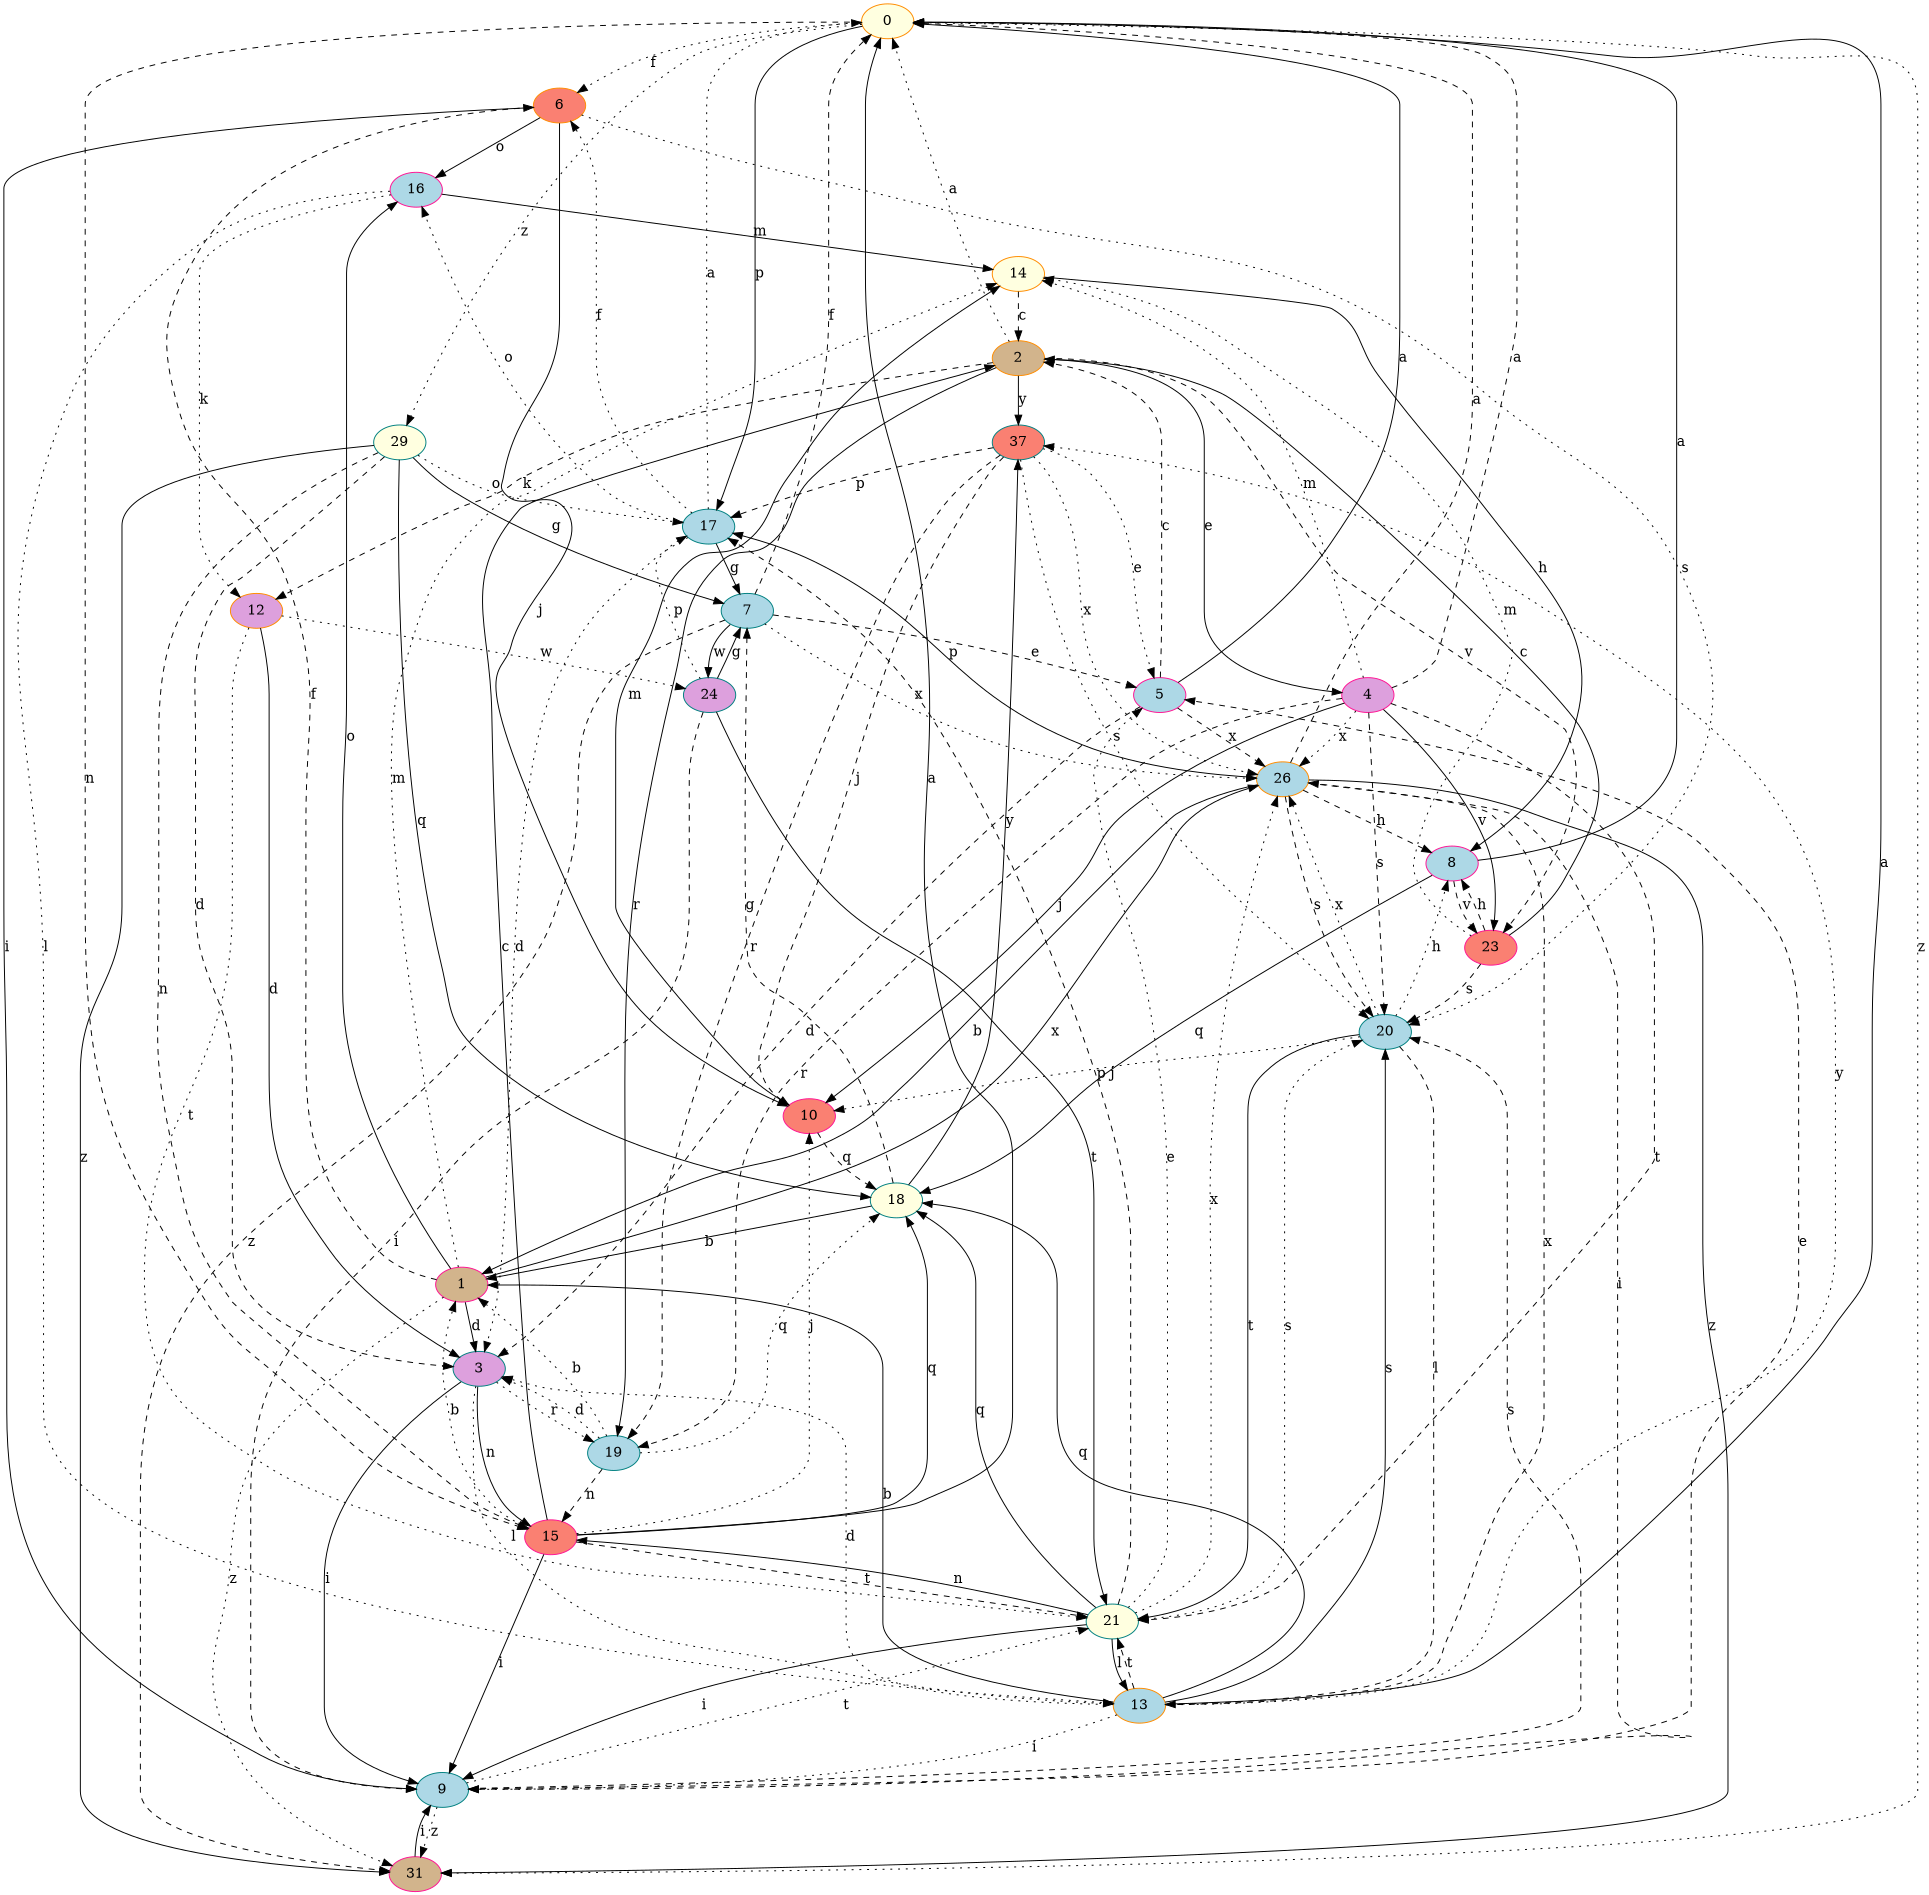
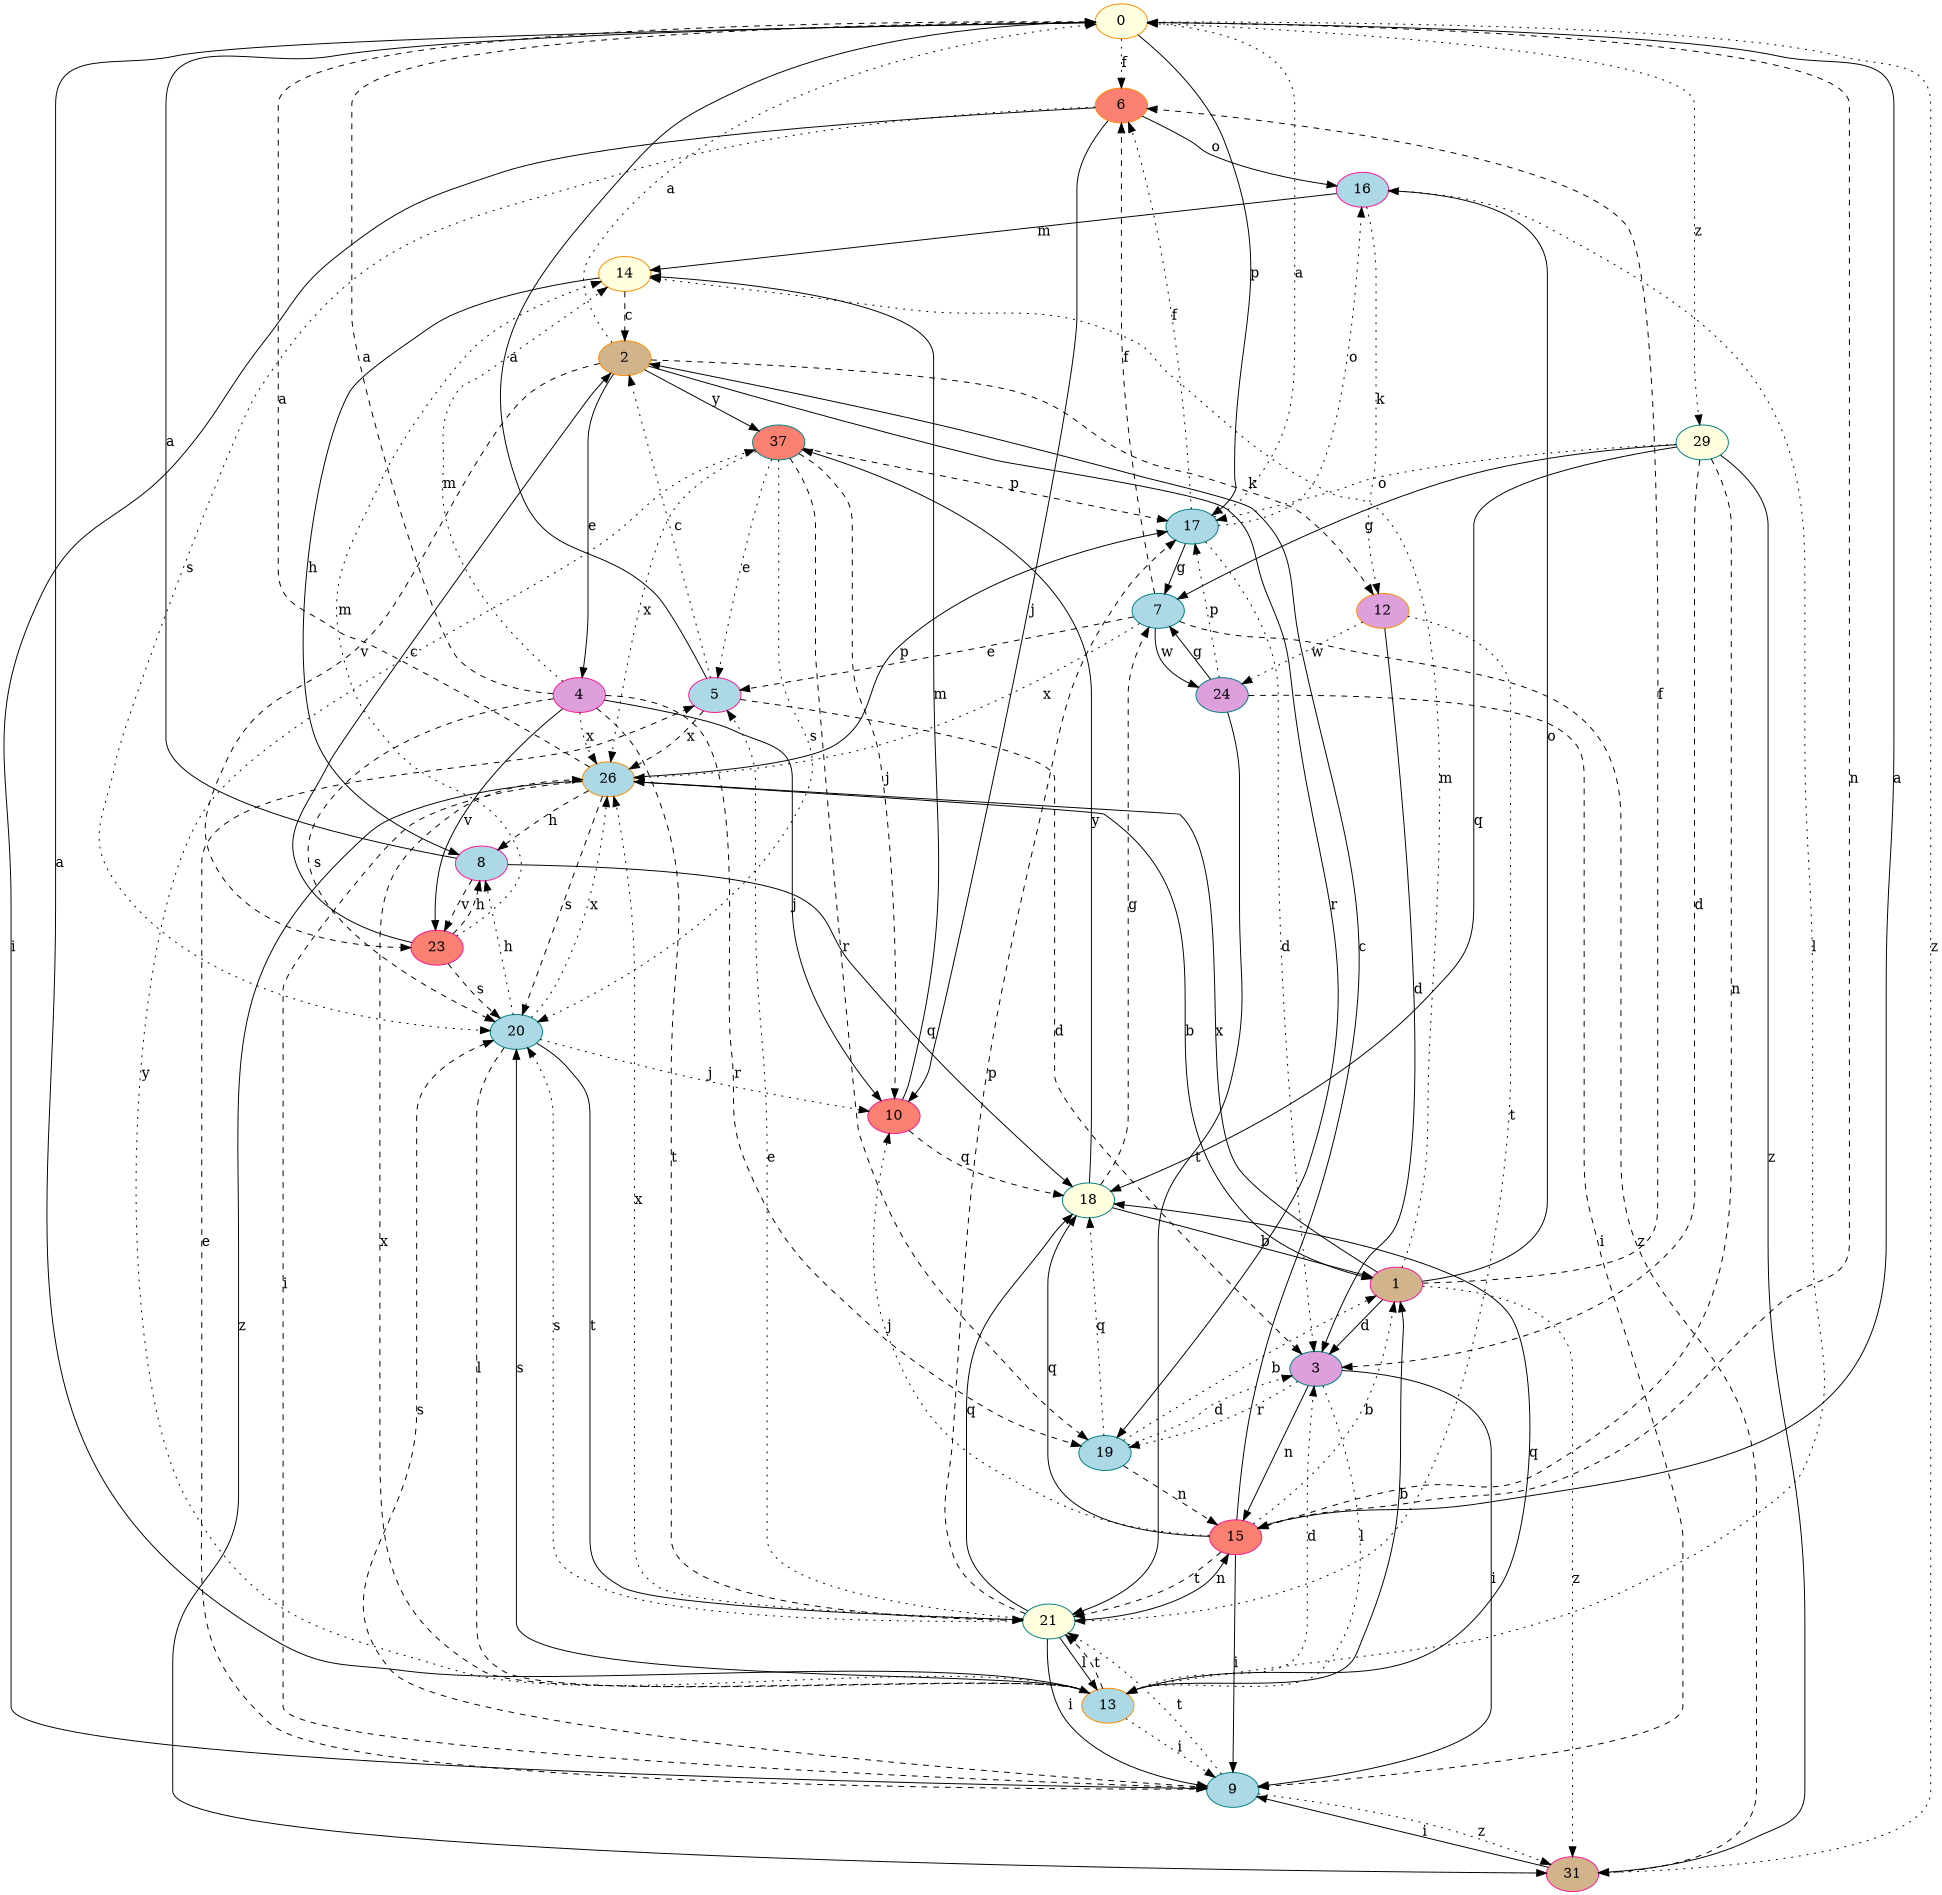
(829, 318) -> (1123, 364)
(1162, 488) -> (671, 532)
